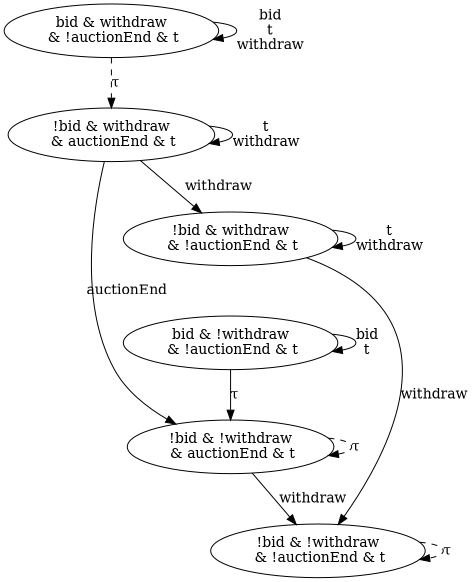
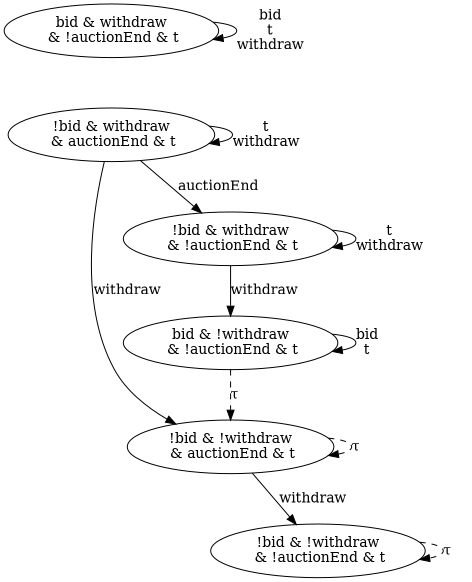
(111, 78) -> none
(219, 187) -> (219, 187)
(127, 291) -> (127, 291)
(402, 371) -> (231, 286)
(231, 390) -> (231, 390)
